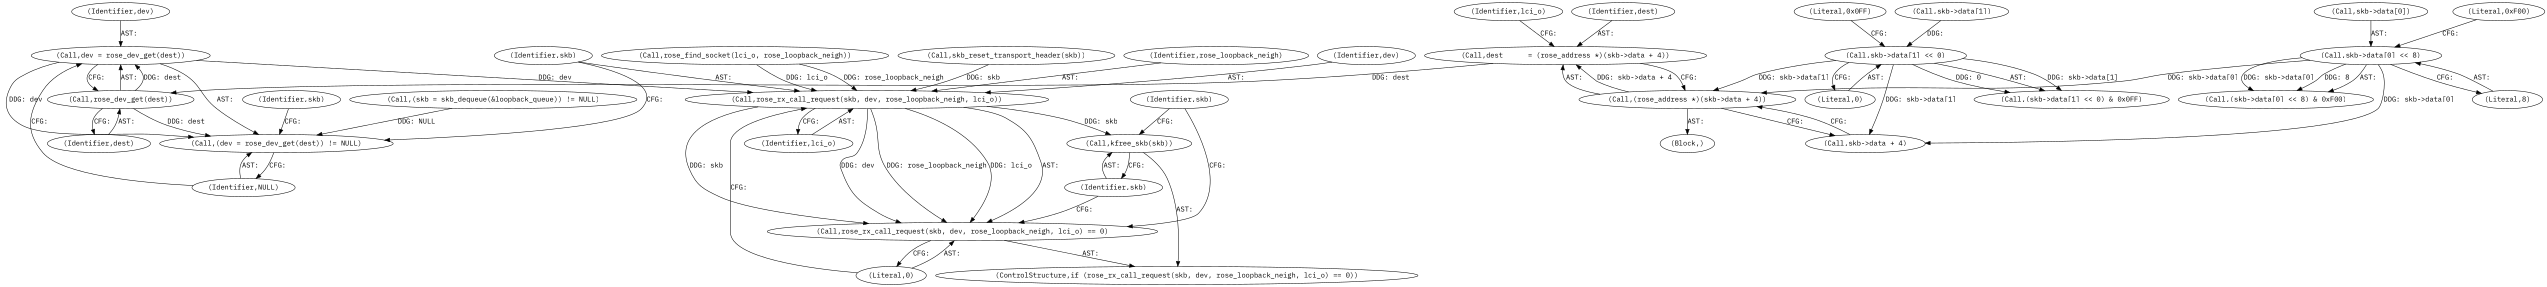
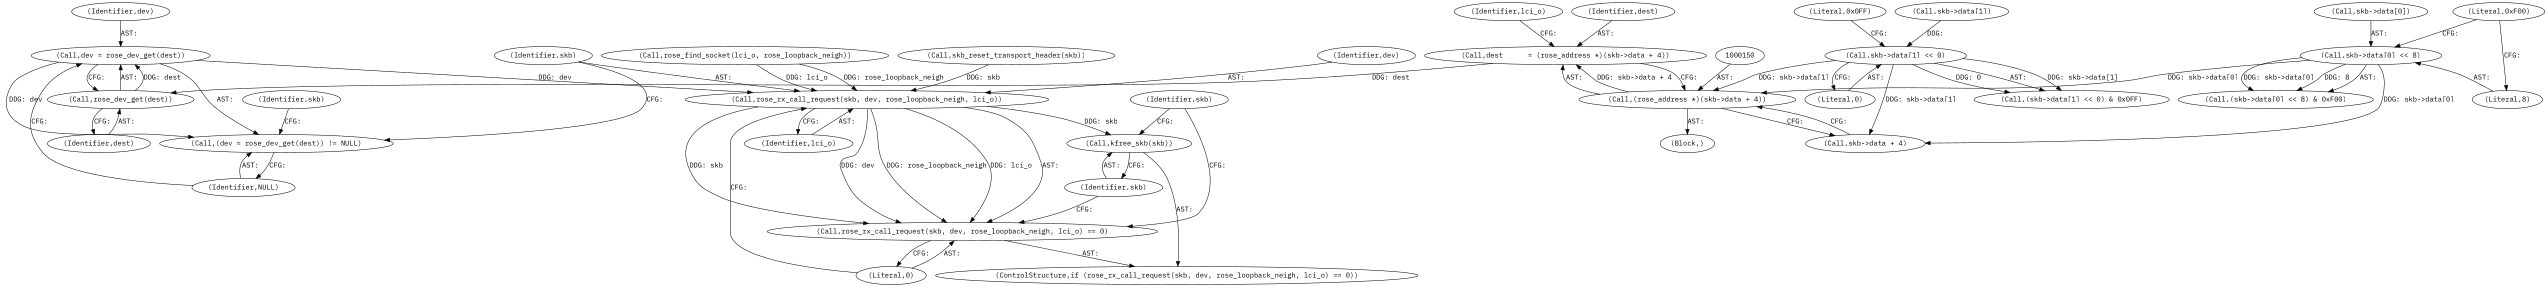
(1216, 56) -> none
none -> (1740, 56)
(2433, 80) -> (2503, 53)
(493, 100) -> none
(168, 126) -> none
